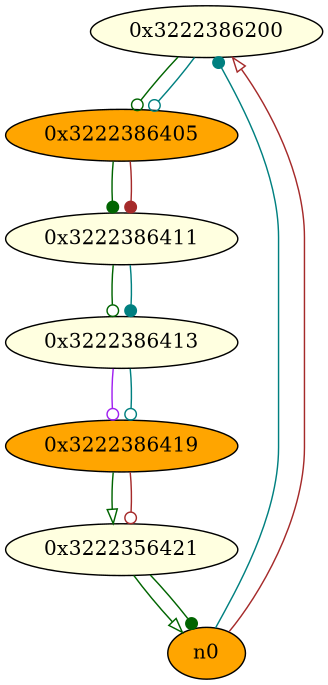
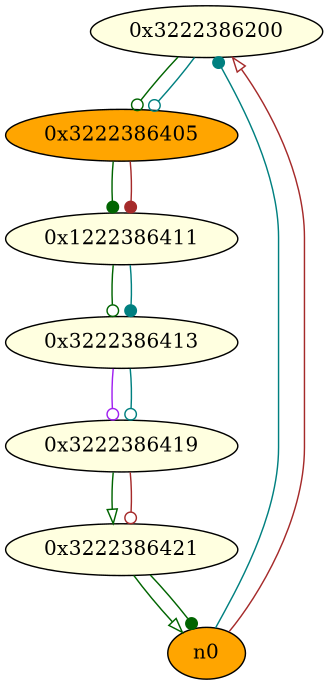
(122, 239) -> (122, 239)
(122, 446) -> (122, 446)
(122, 550) -> (122, 550)
